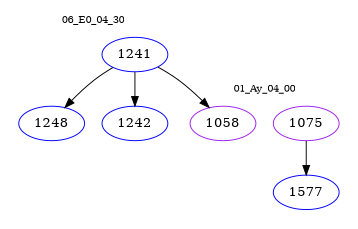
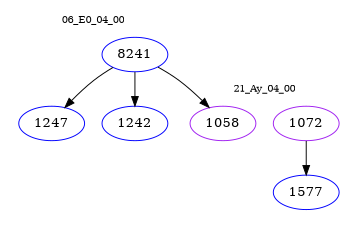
(93, 21) -> (93, 21)
(135, 55) -> (135, 55)
(265, 89) -> (265, 89)
(52, 123) -> (52, 123)
(306, 123) -> (306, 123)
